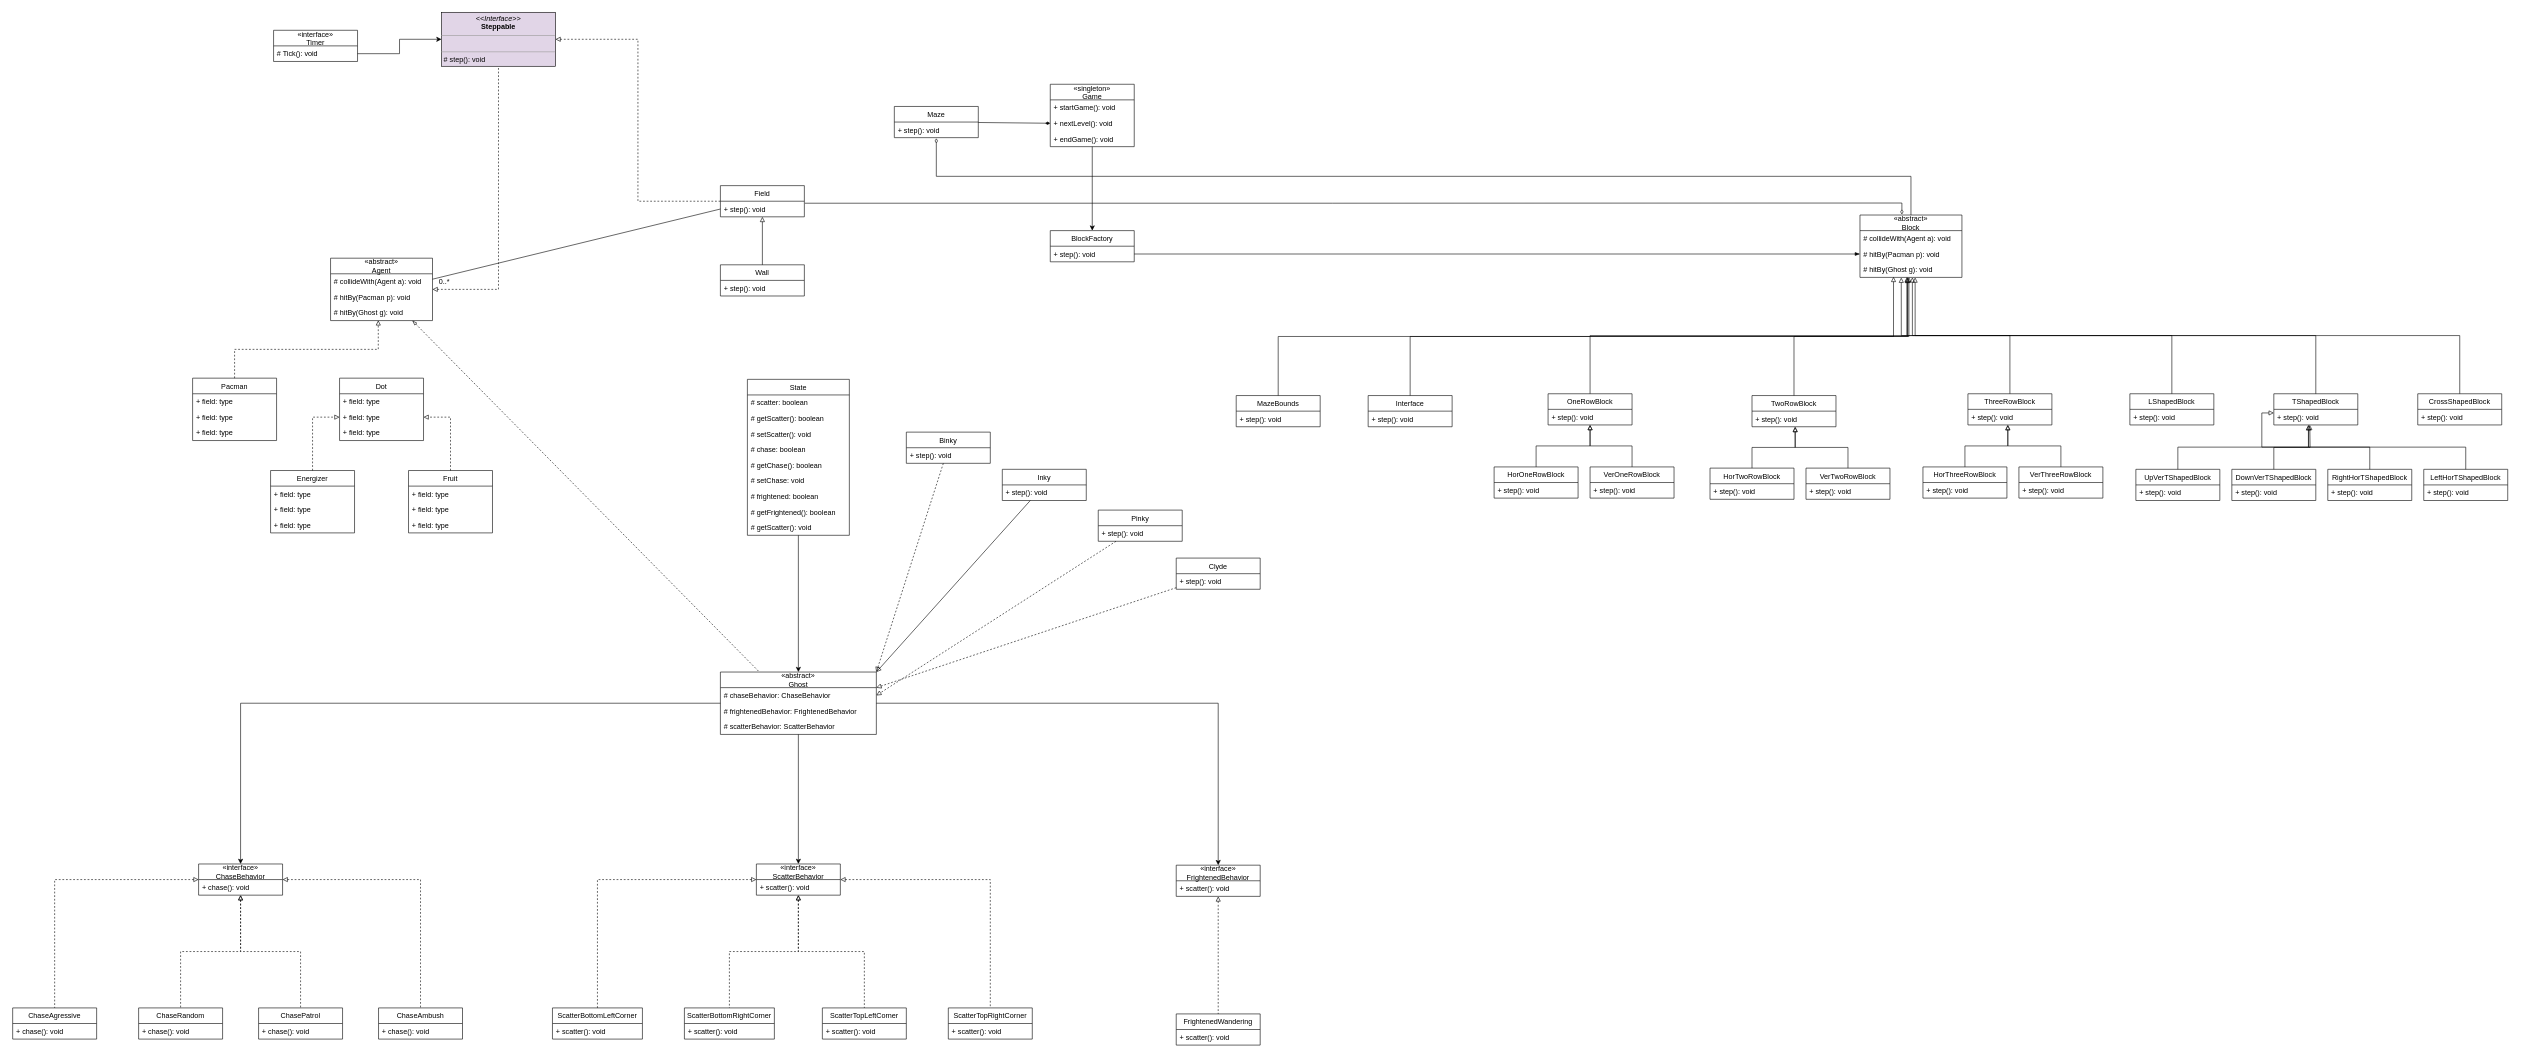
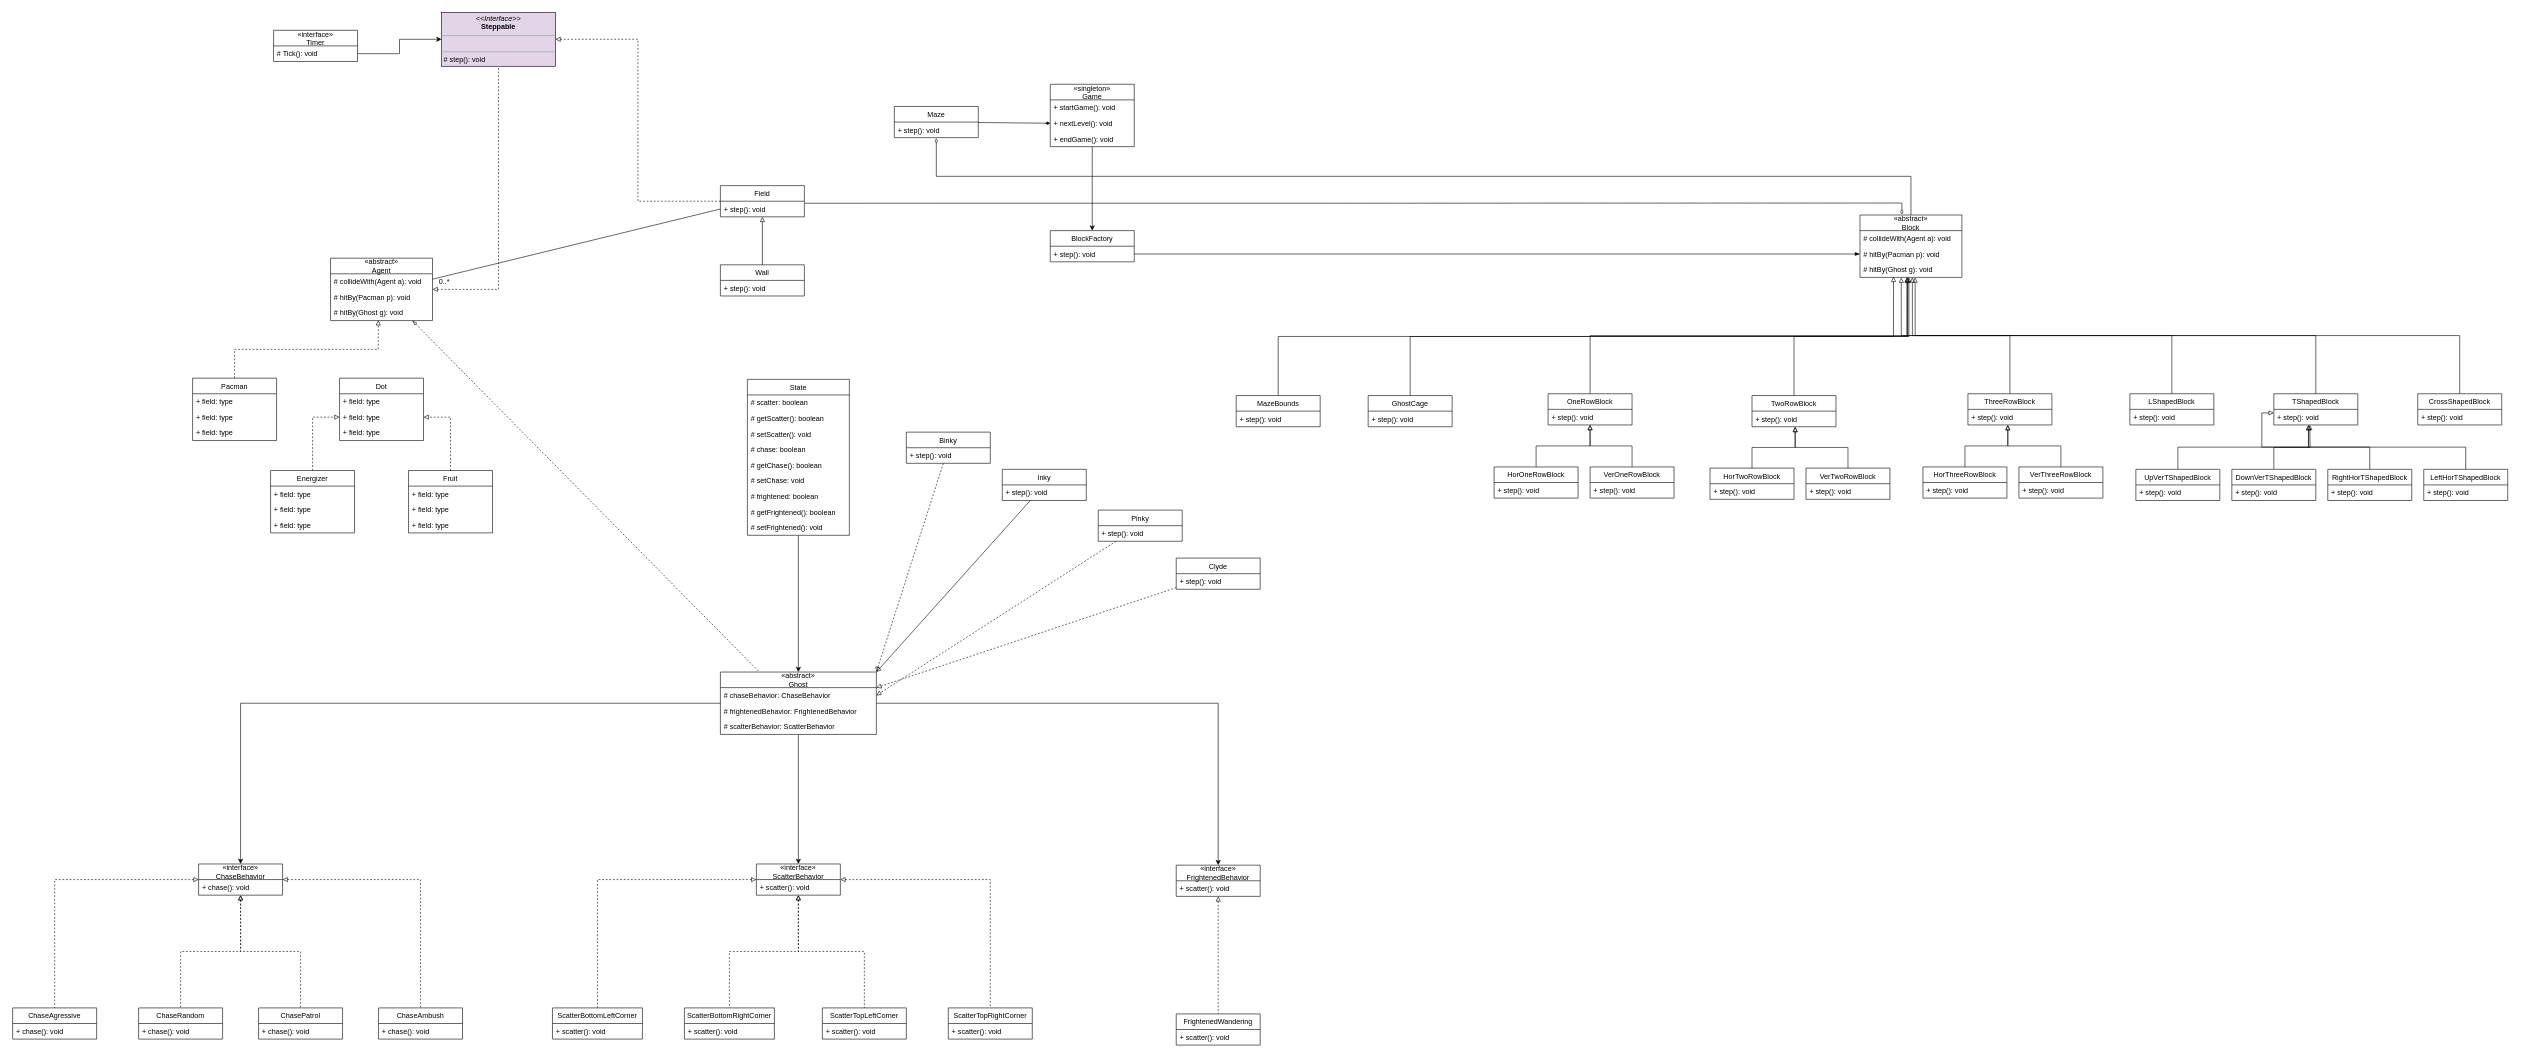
(1410, 404) -> (1410, 404)
(787, 528) -> (792, 528)
